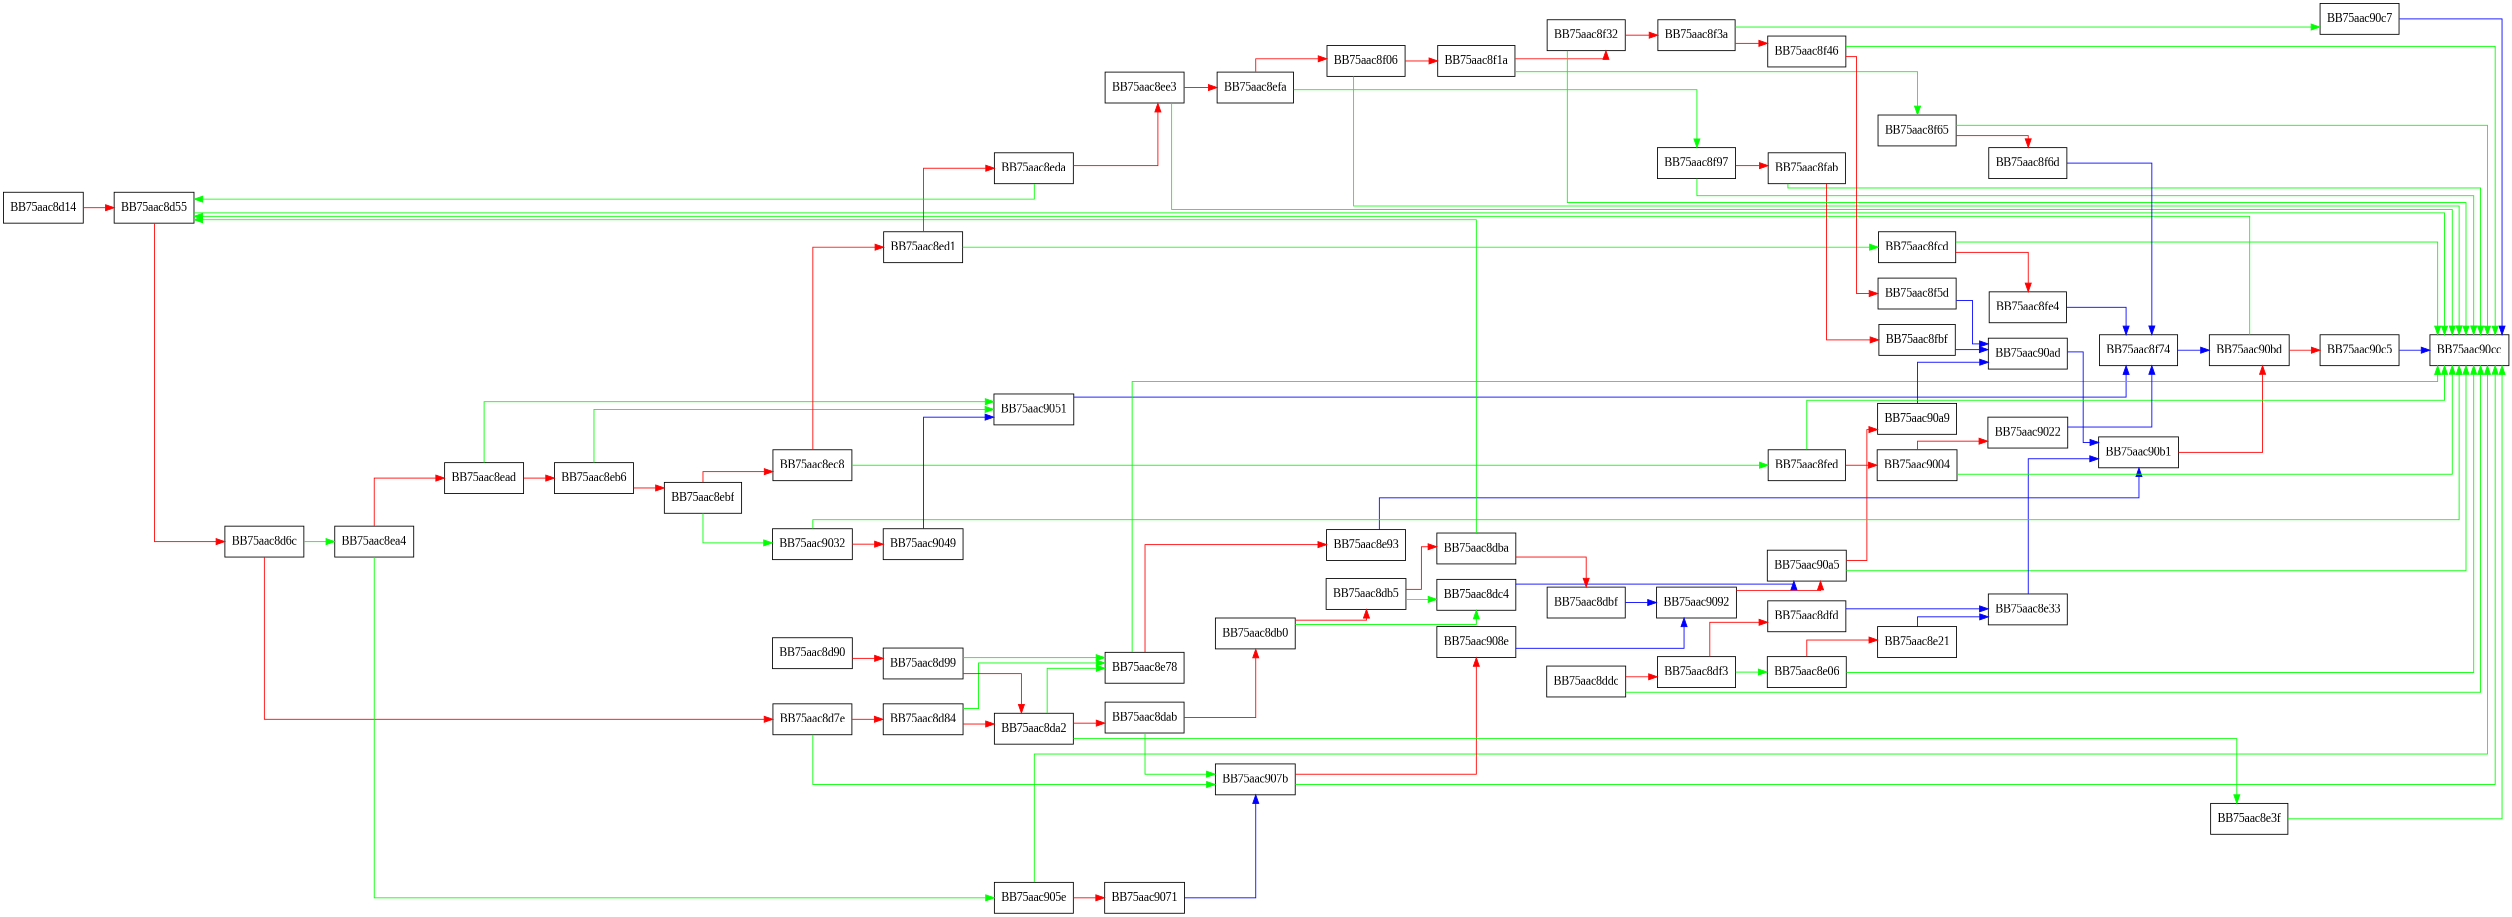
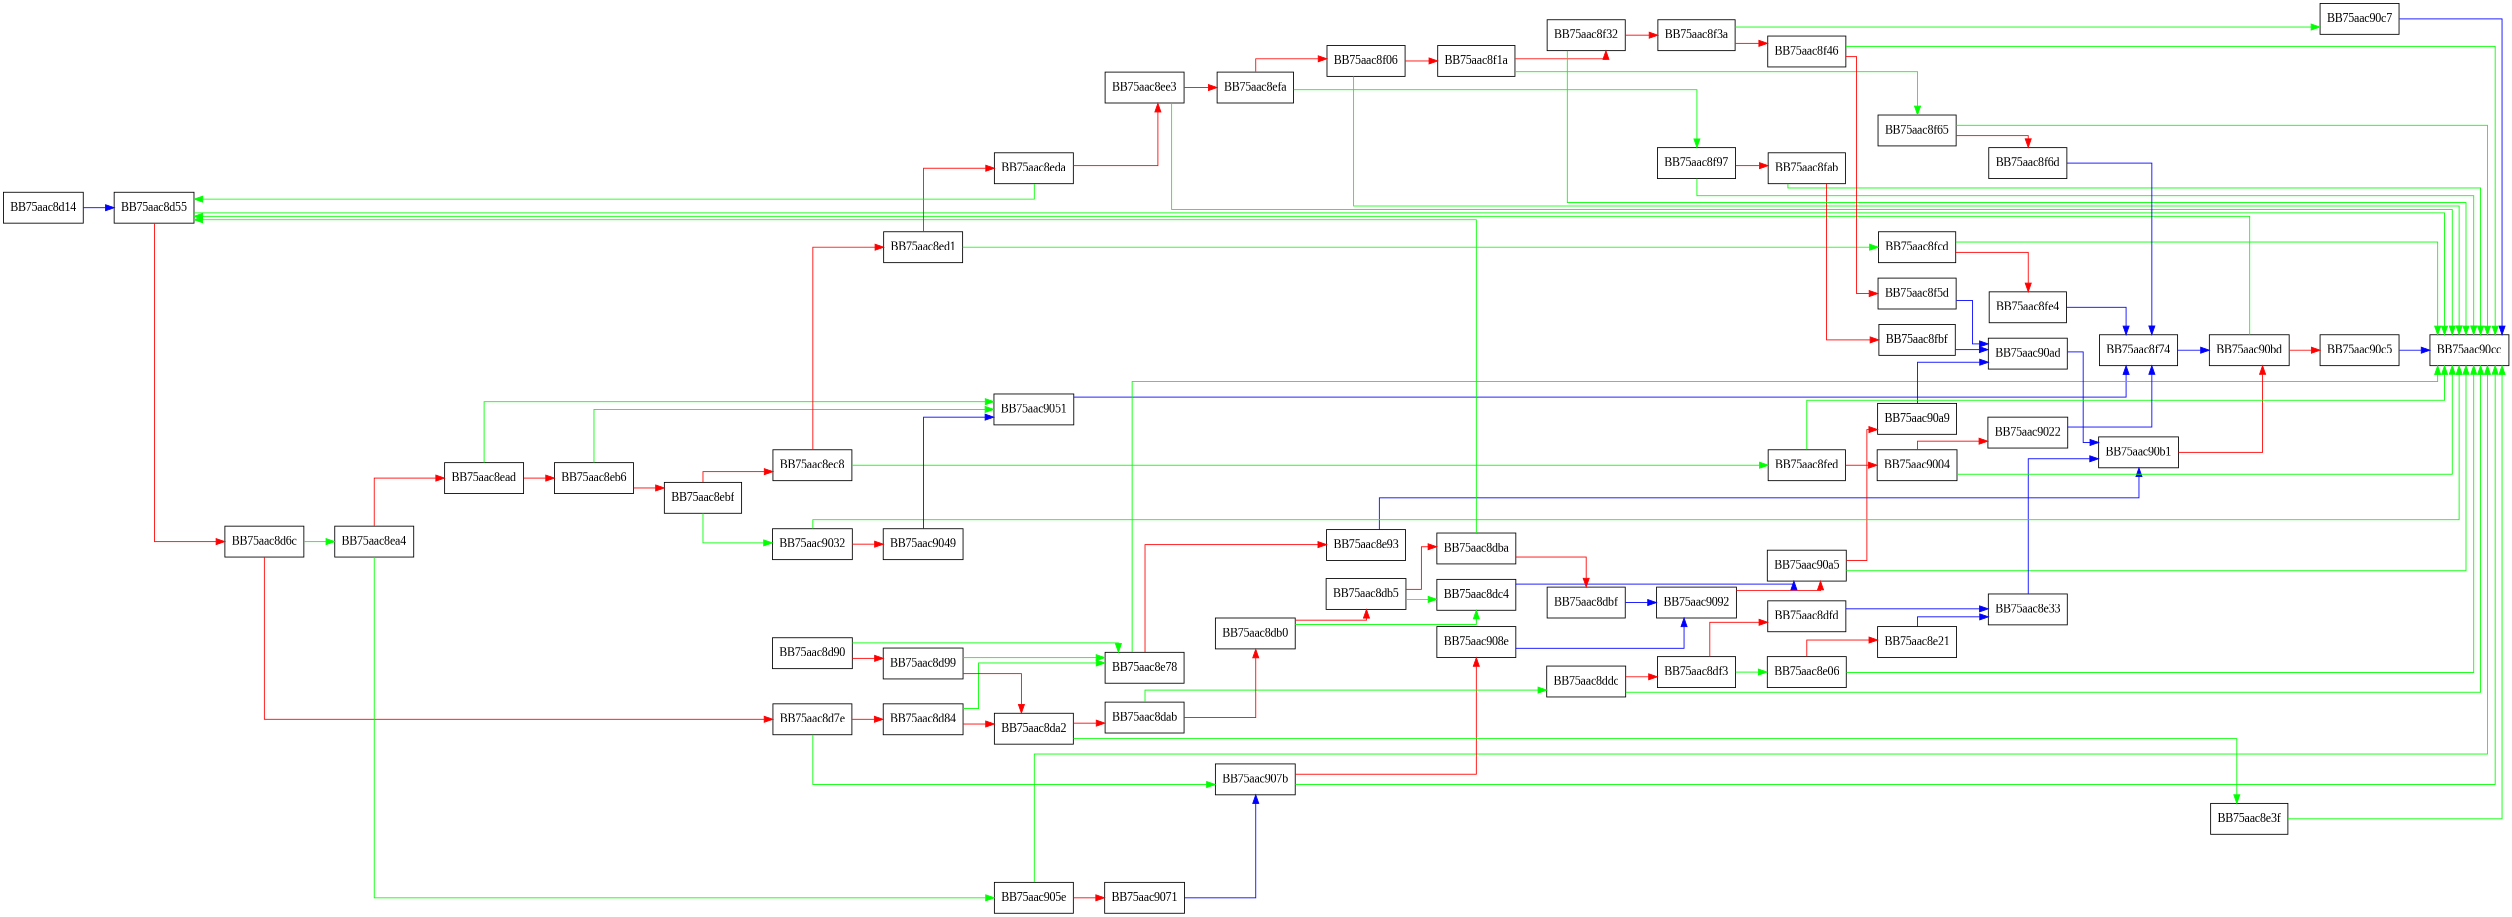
(94, 208) -> (94, 208)
(1049, 668) -> (986, 643)
(1155, 774) -> (1336, 690)
